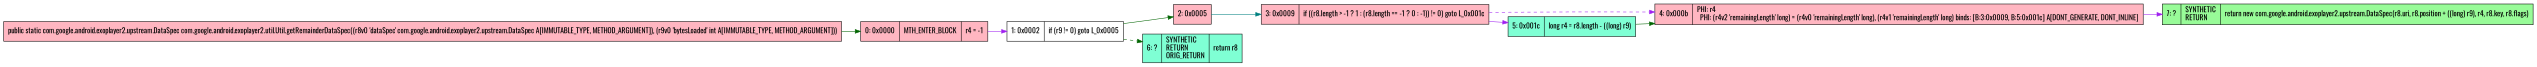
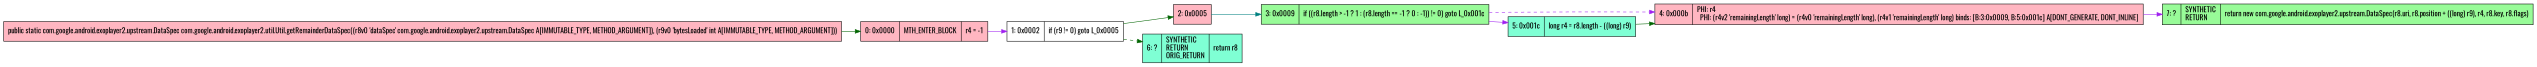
(1375, 14) -> (1375, 14)
